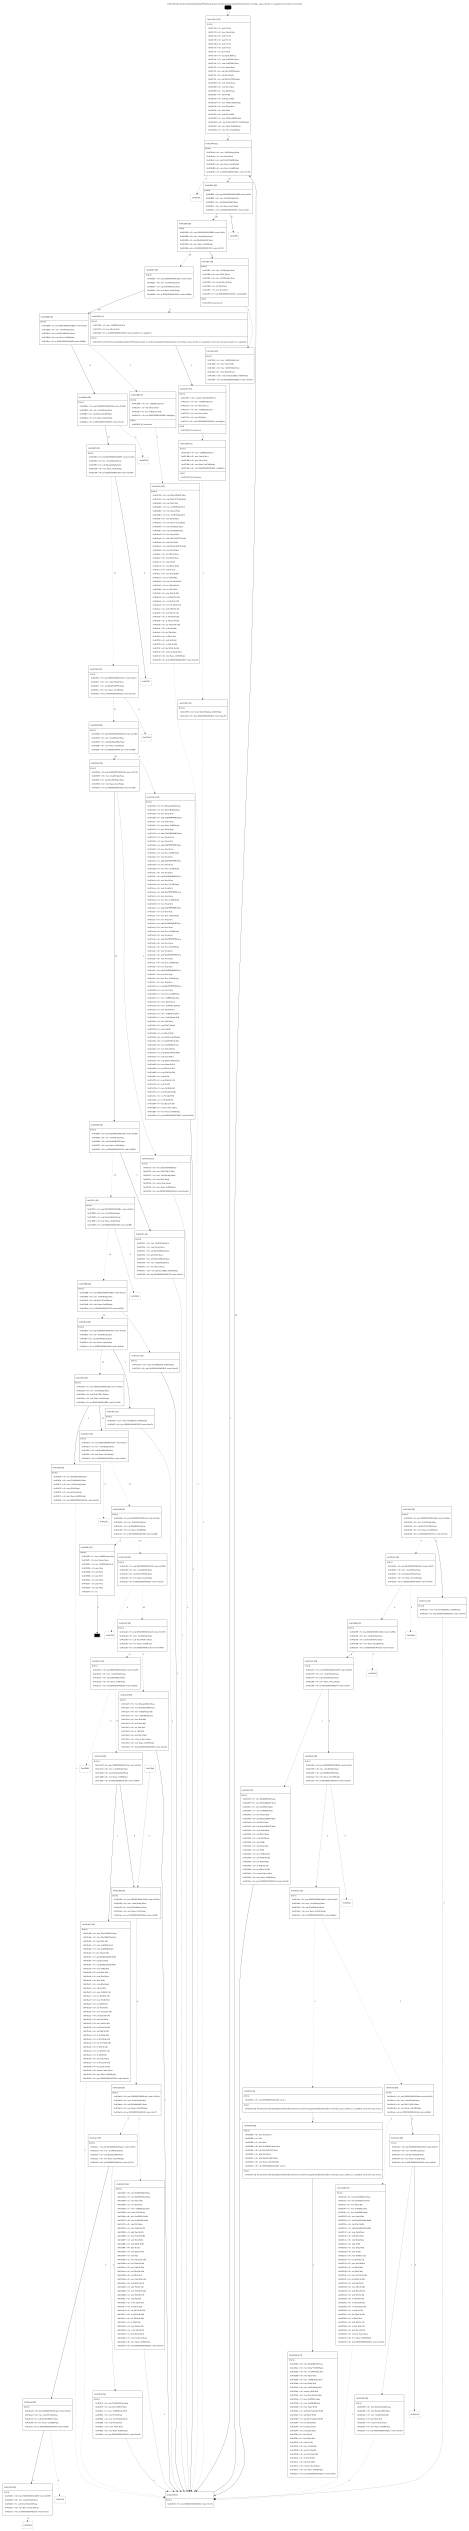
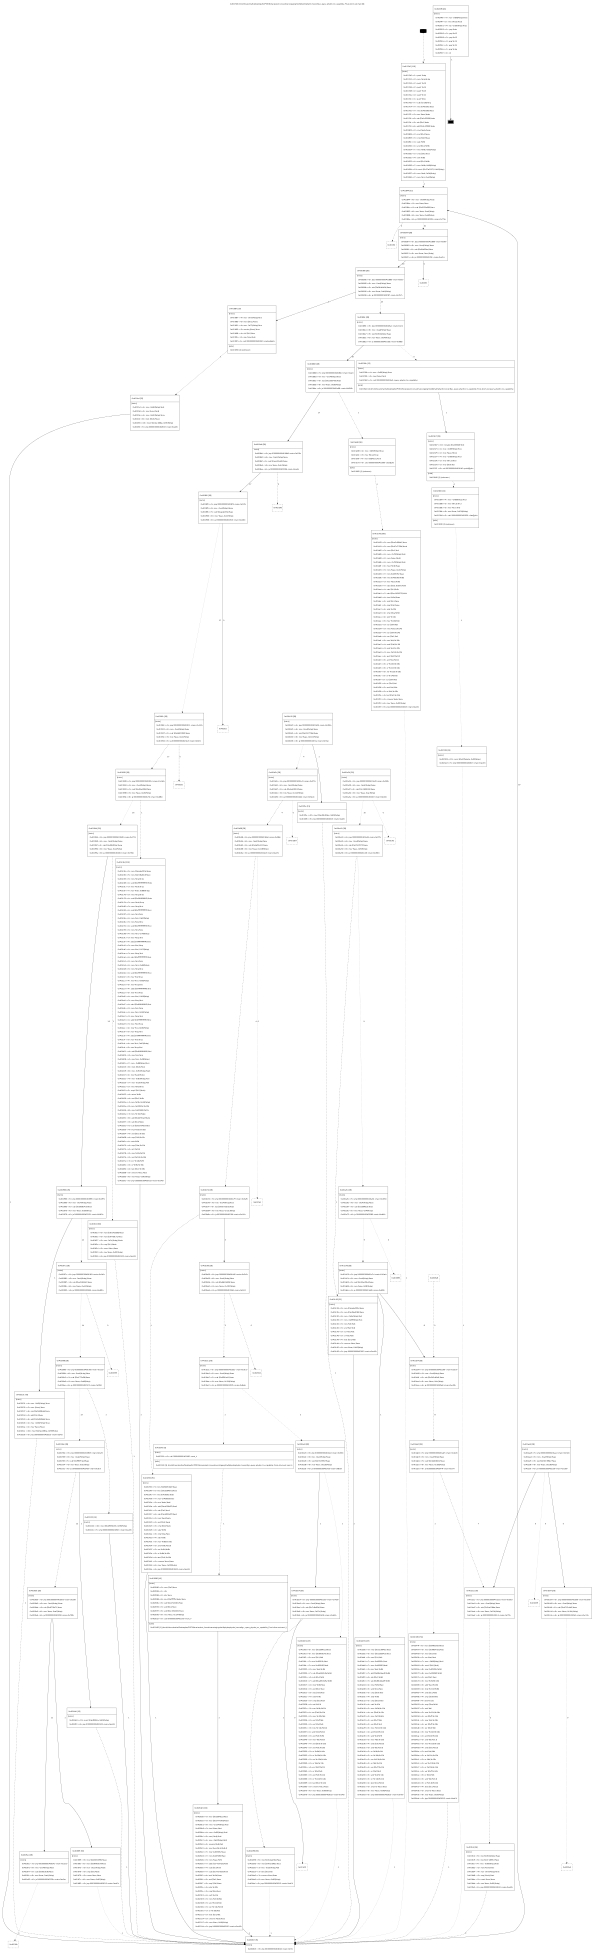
(136, 1522) -> none
none -> (247, 1933)
(80, 2282) -> (512, 1528)
